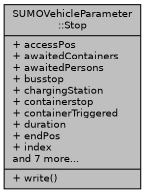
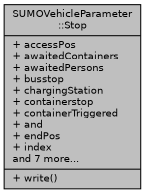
(39, 125) -> (28, 125)
